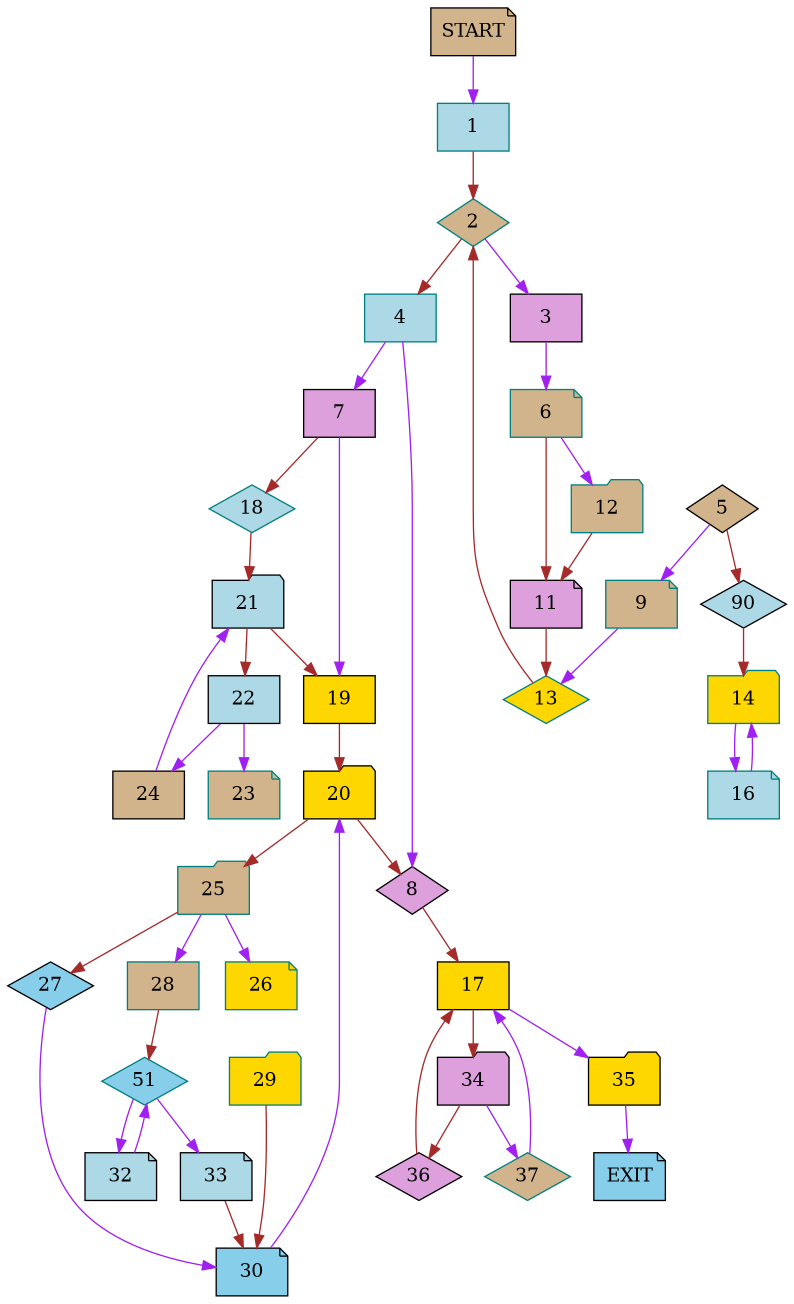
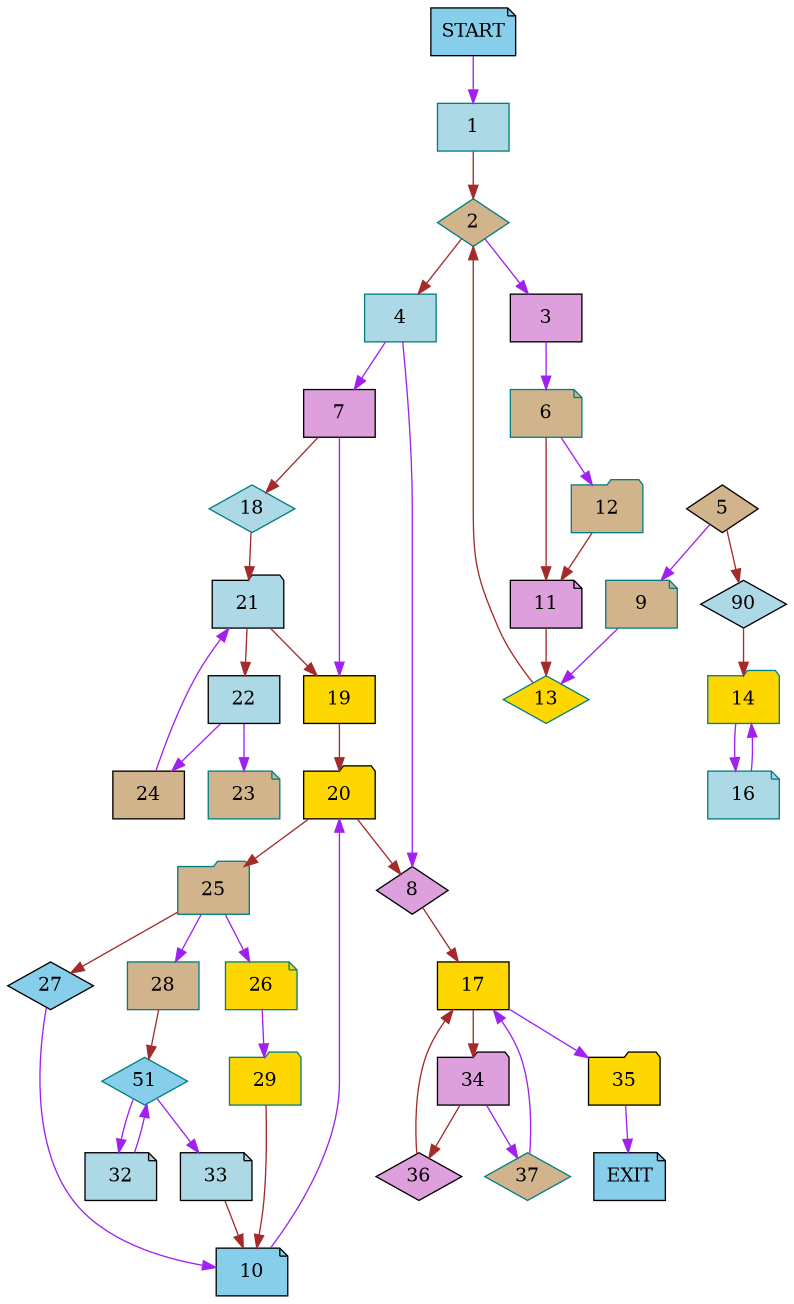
(473, 32) -> (473, 32)
none -> (263, 1027)
(252, 1272) -> (252, 1272)
